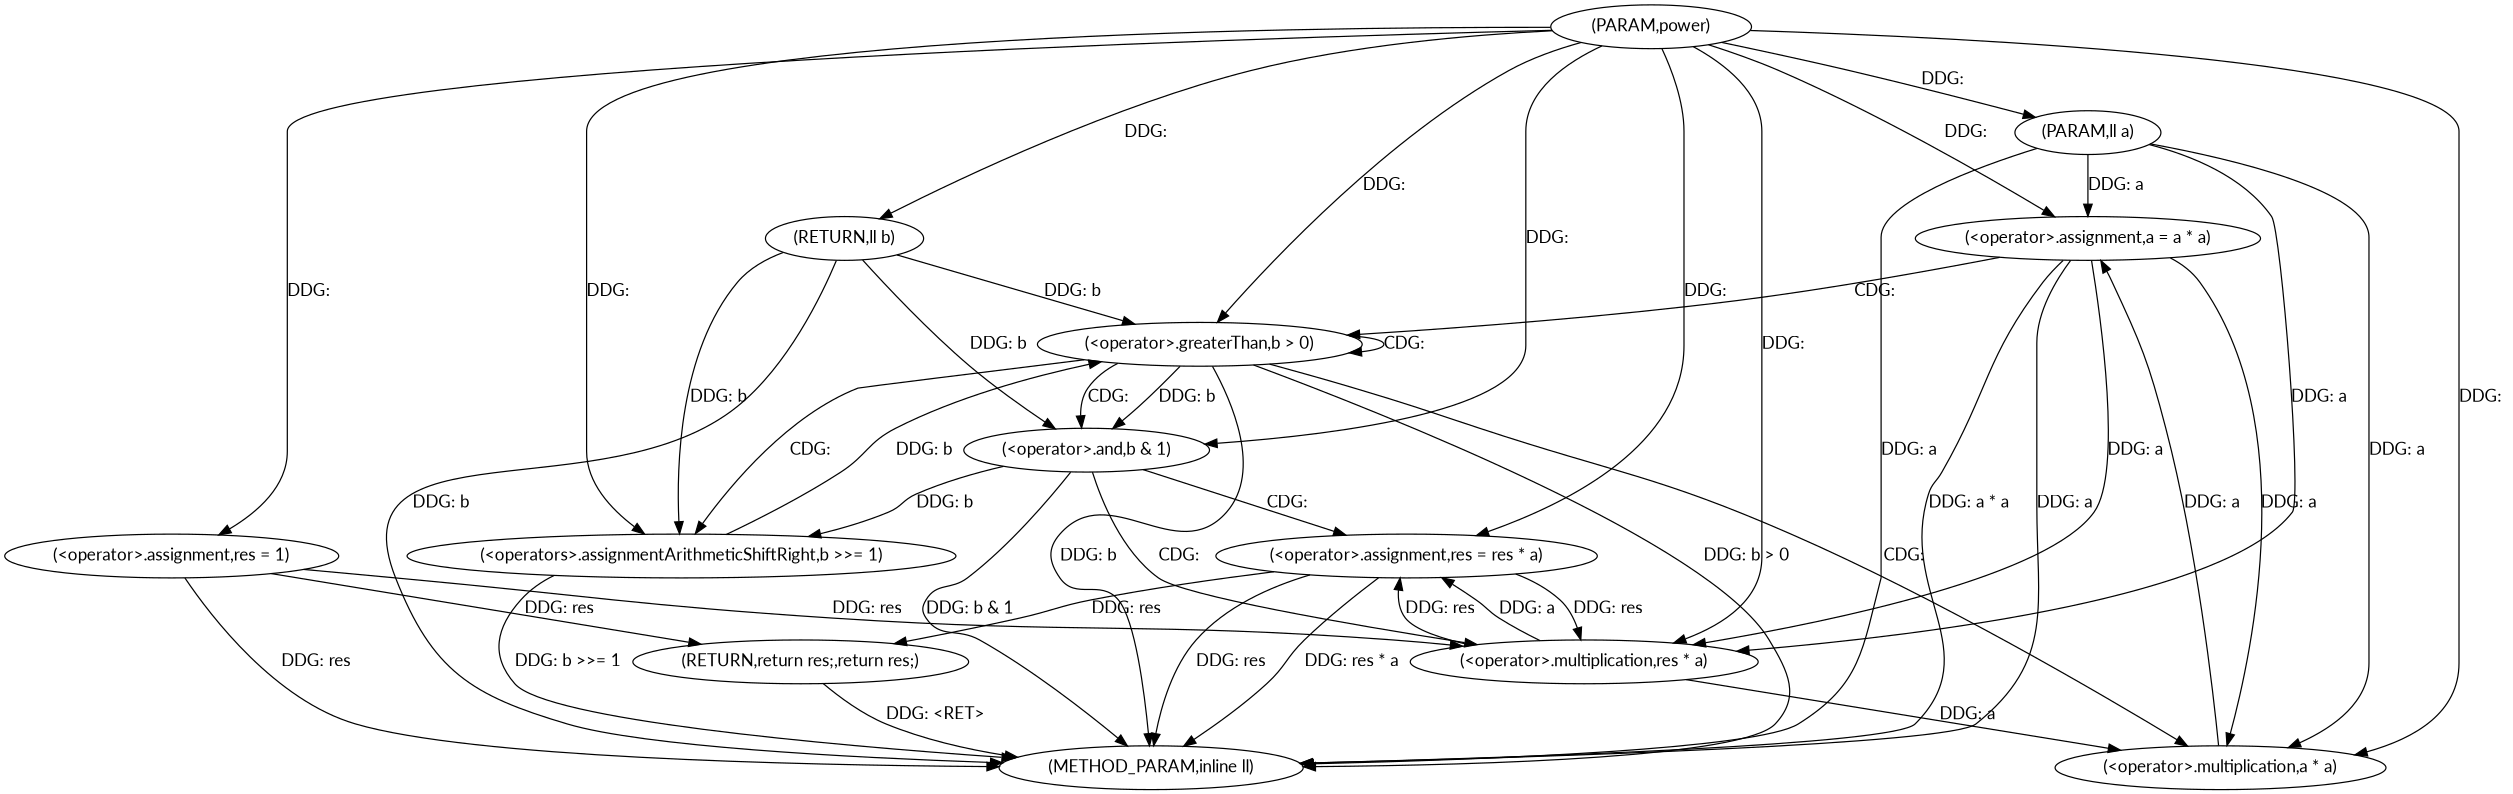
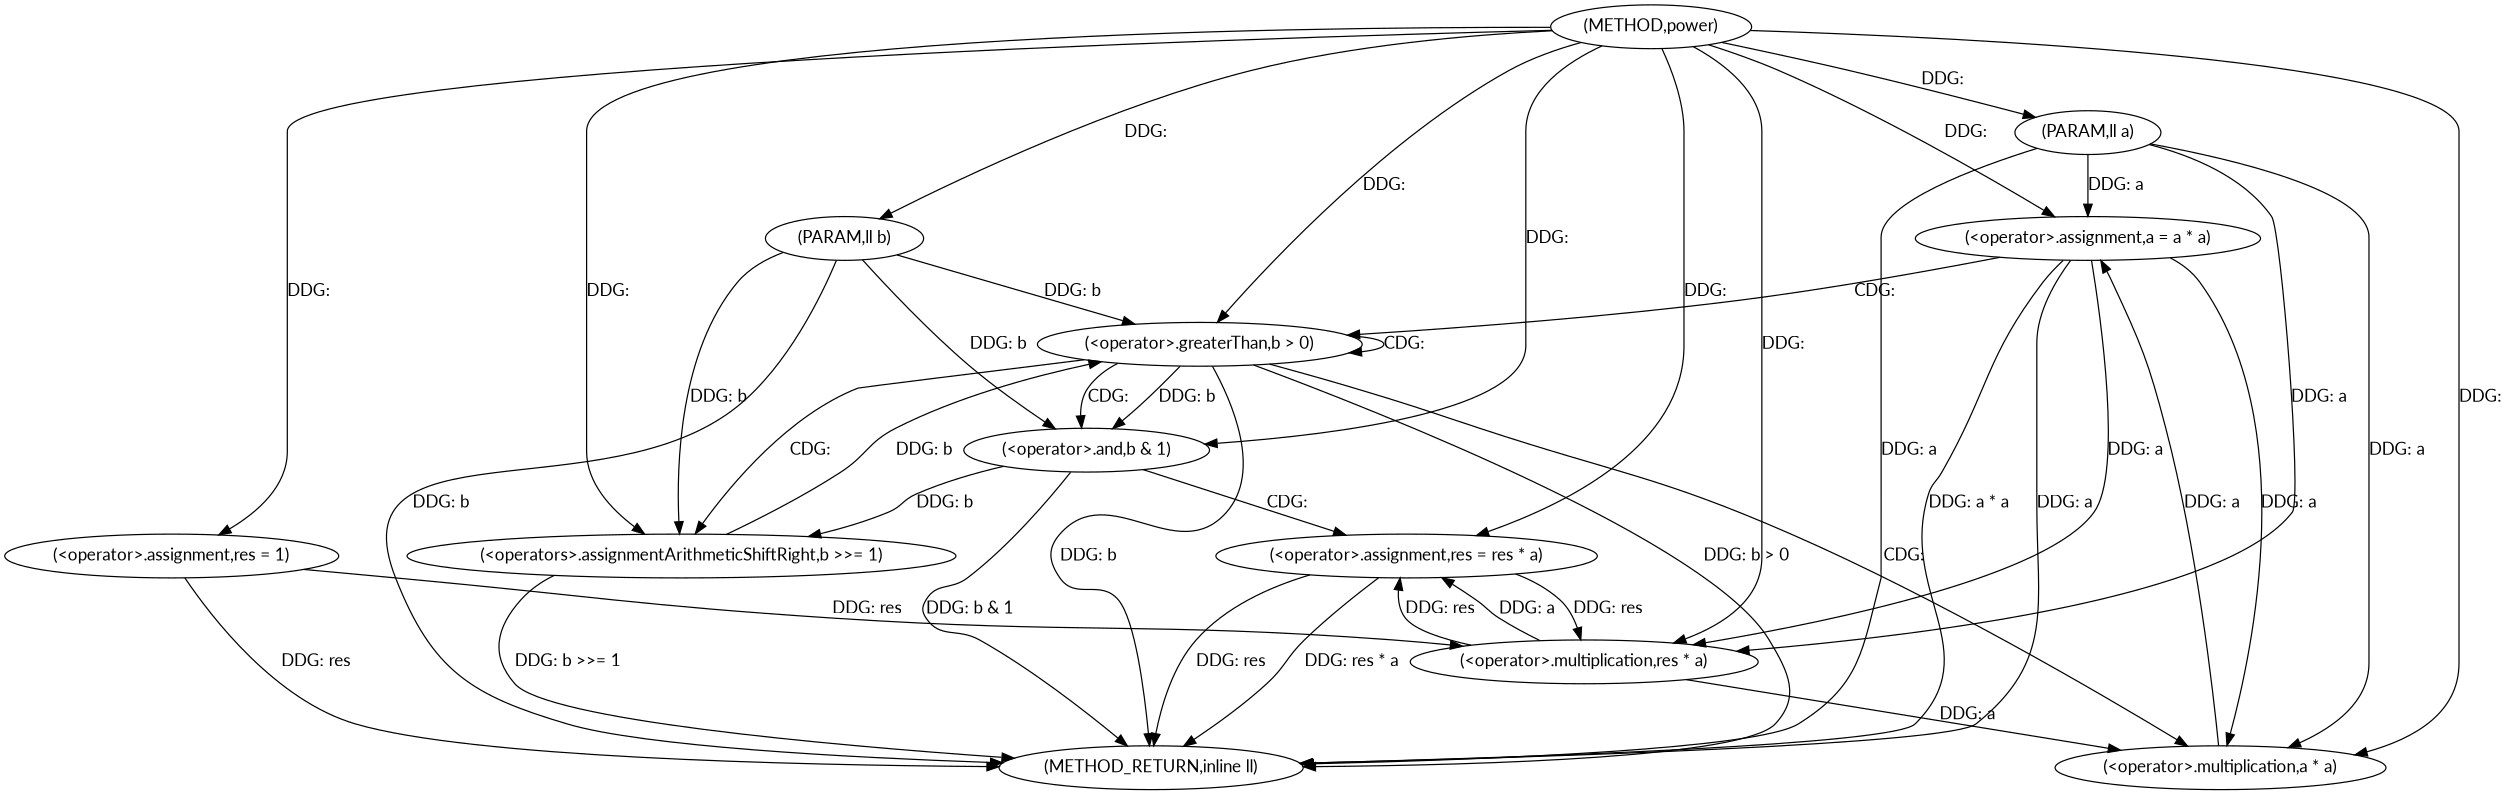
(1651, 27) -> (1651, 27)
(845, 238) -> (845, 238)
(1259, 606) -> none
(801, 662) -> none
(1151, 768) -> (1151, 768)
